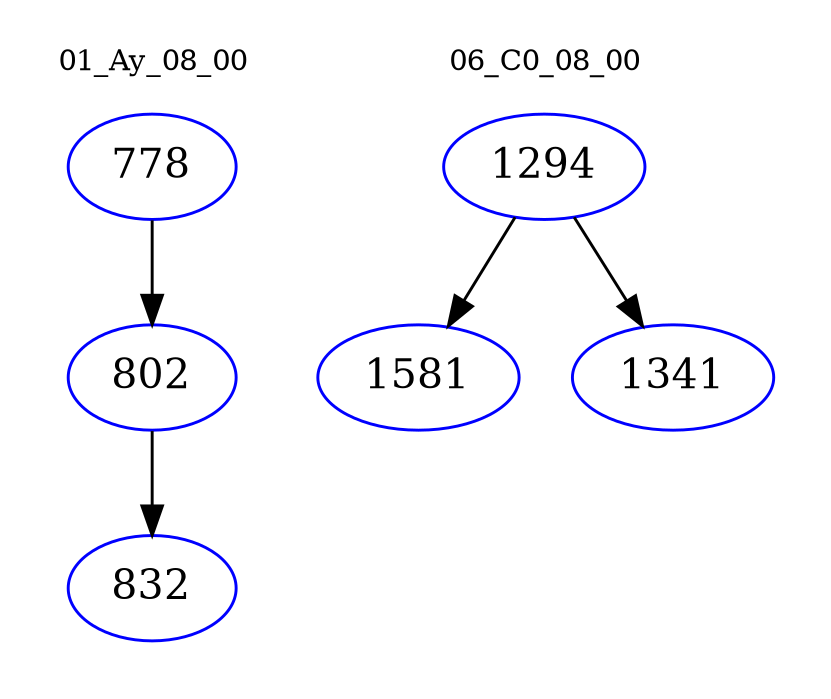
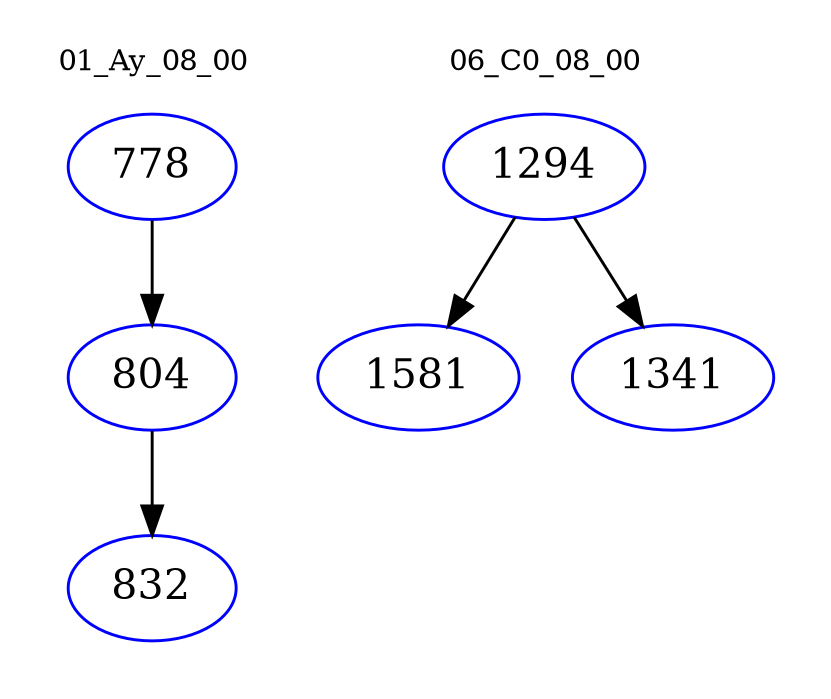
(152, 378) -> (152, 378)
